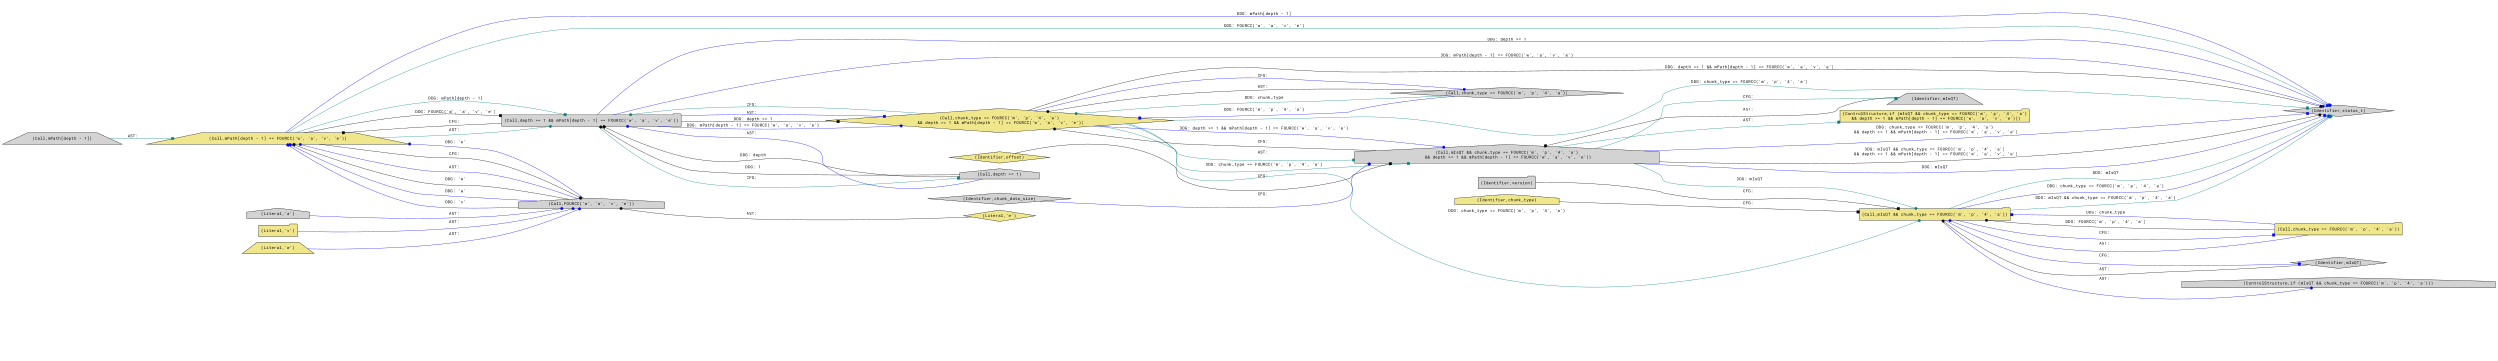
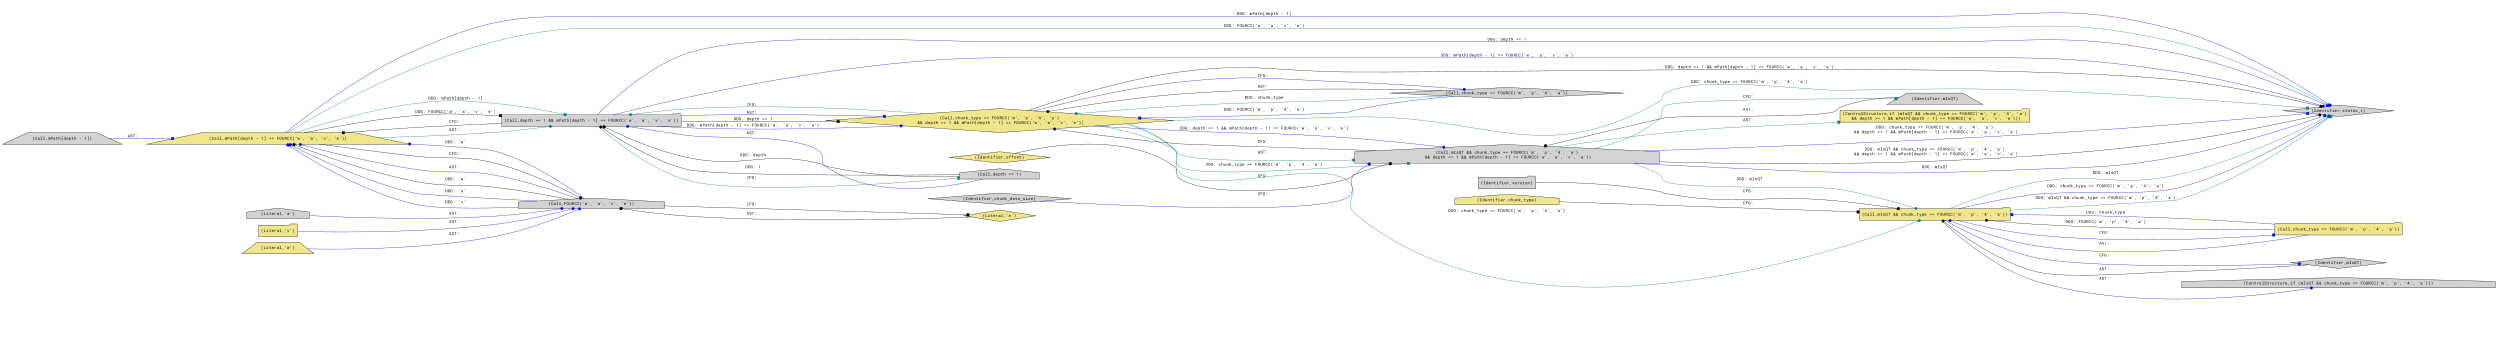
(140, 139) -> (140, 139)
none -> (815, 210)
(797, 220) -> (797, 220)
